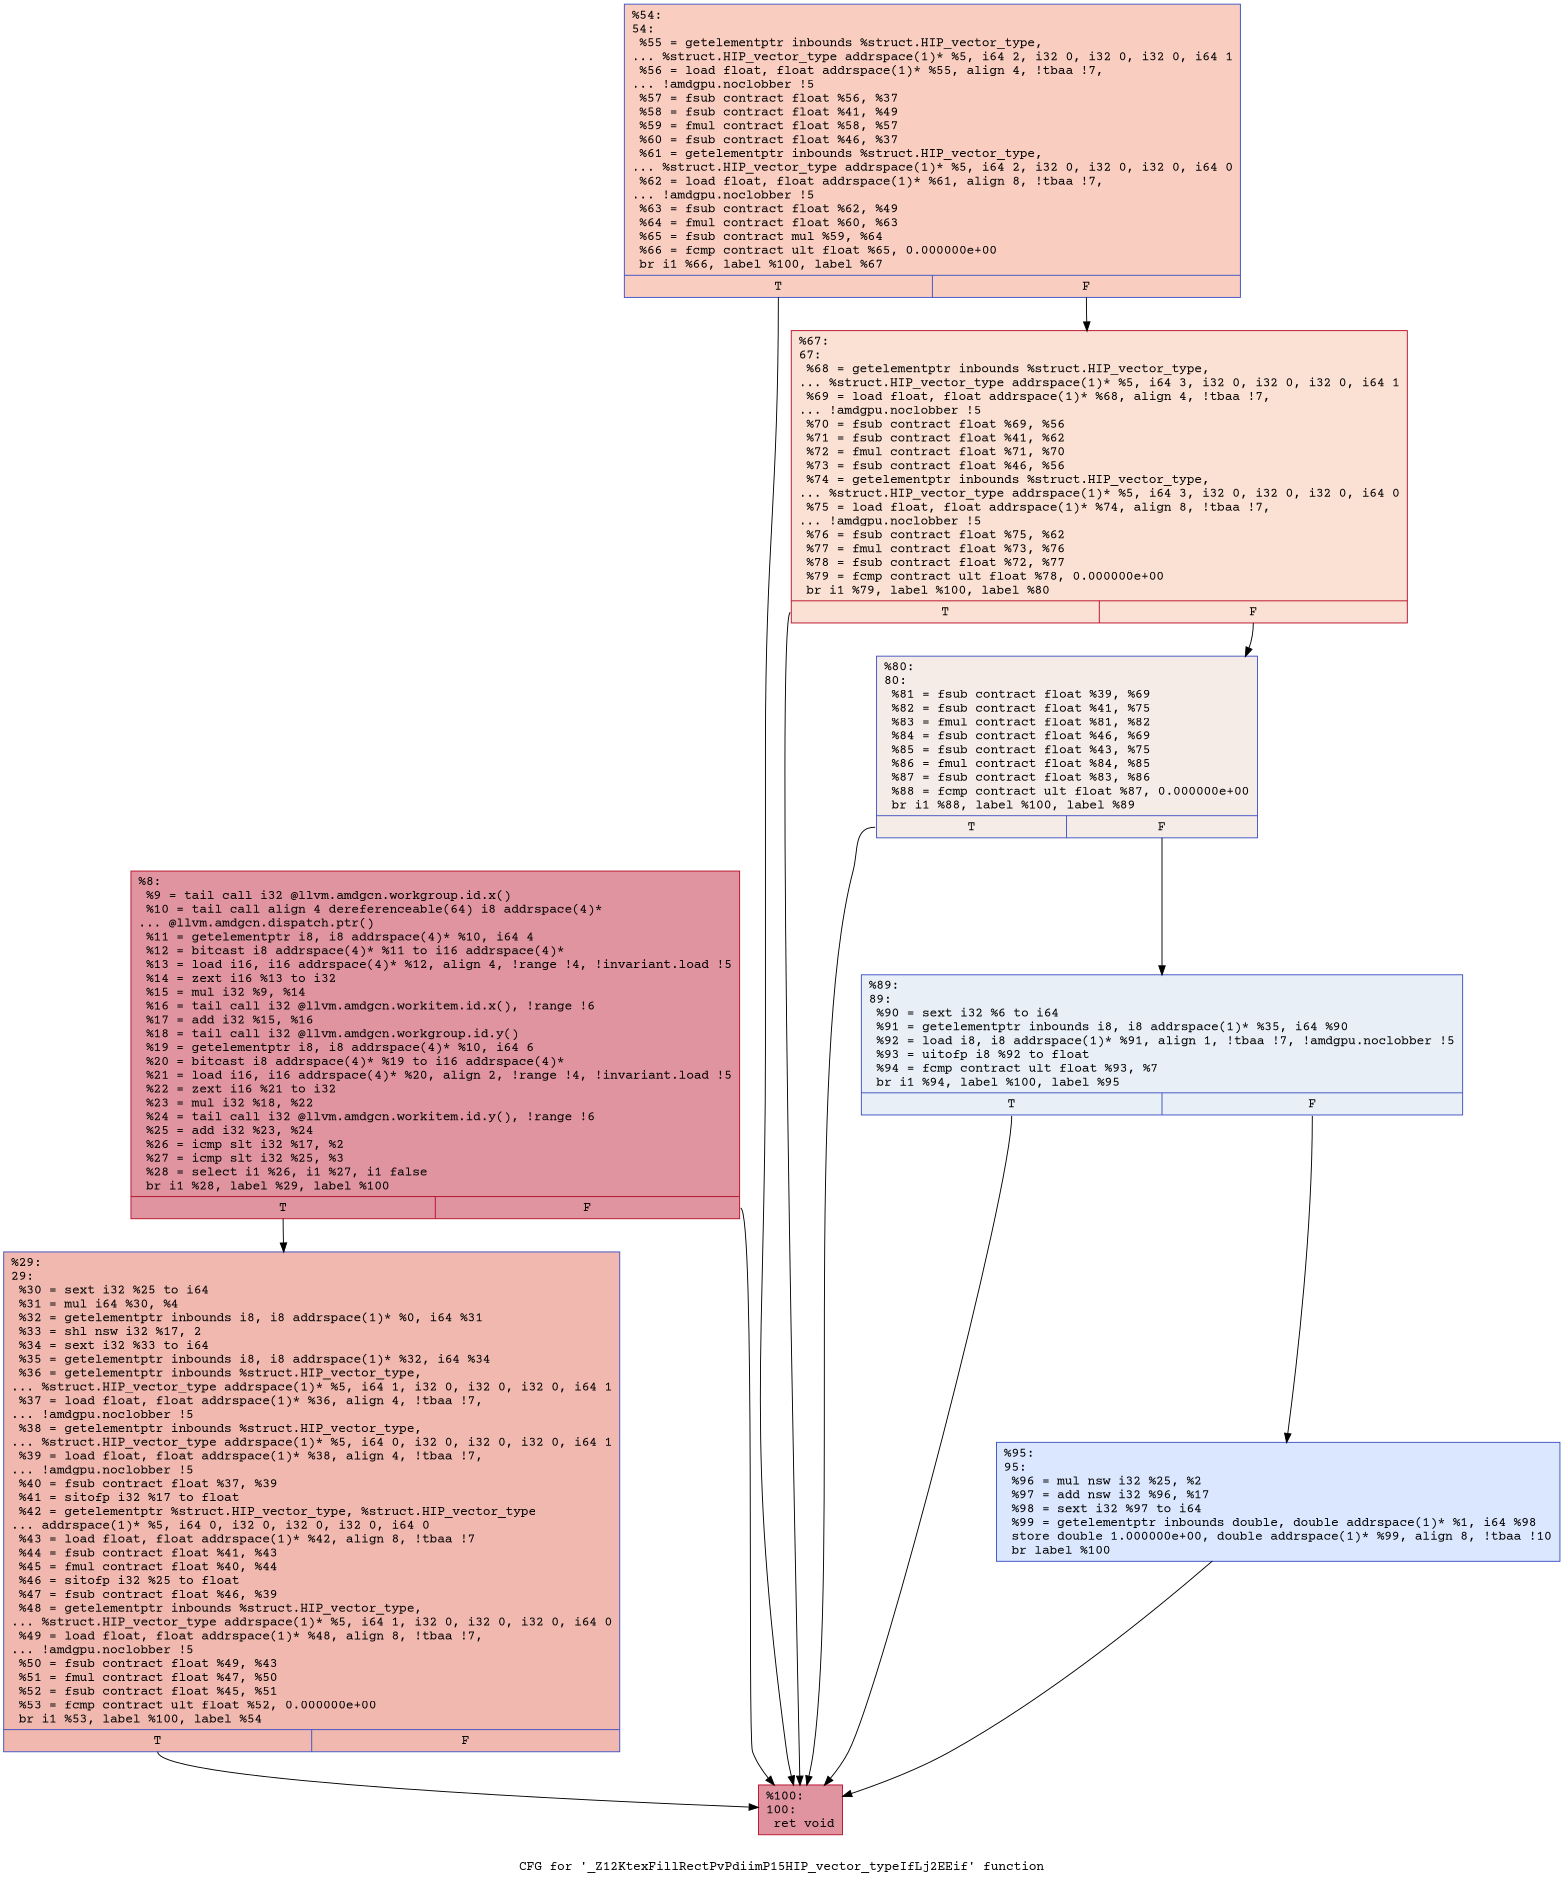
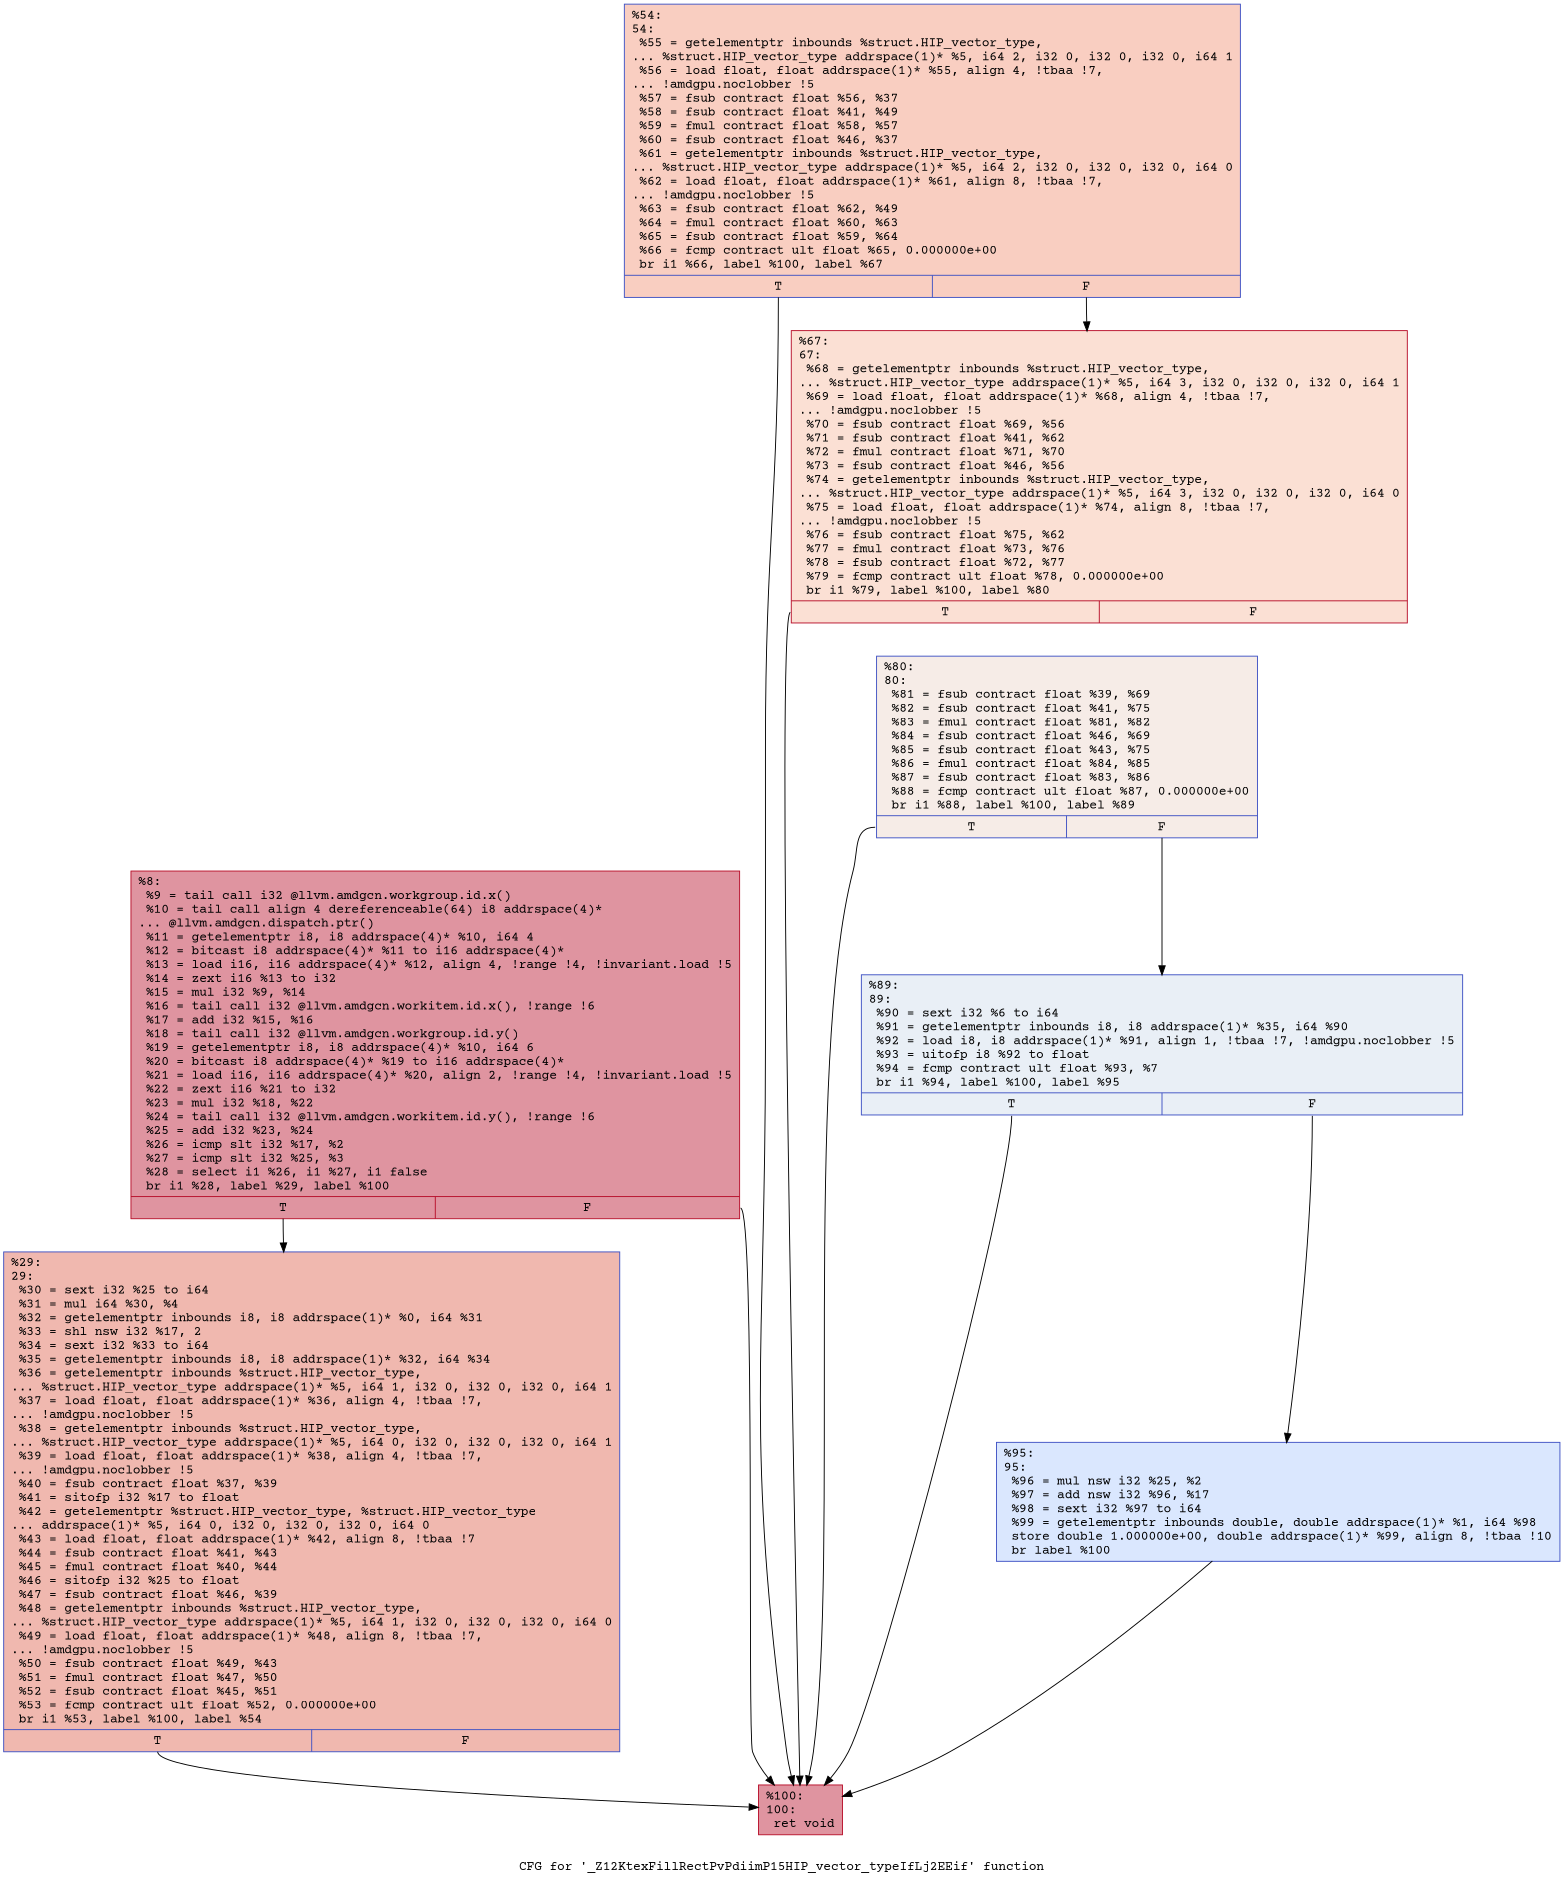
(758, 236) -> (765, 236)
(1252, 636) -> none
